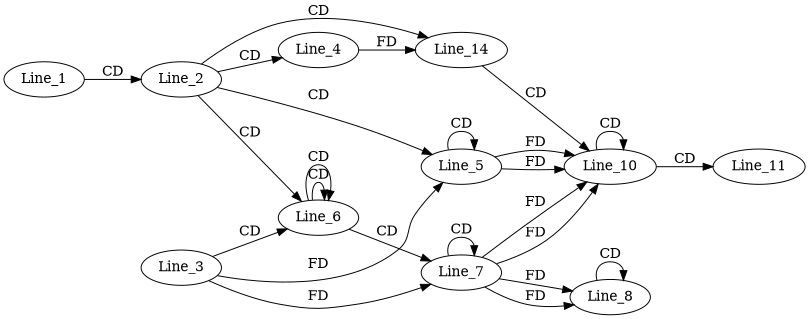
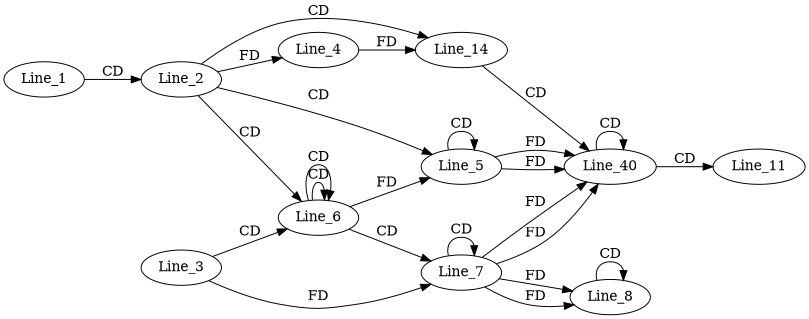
(250, 56) -> (250, 56)
(610, 167) -> (610, 167)
(346, 274) -> (385, 194)
